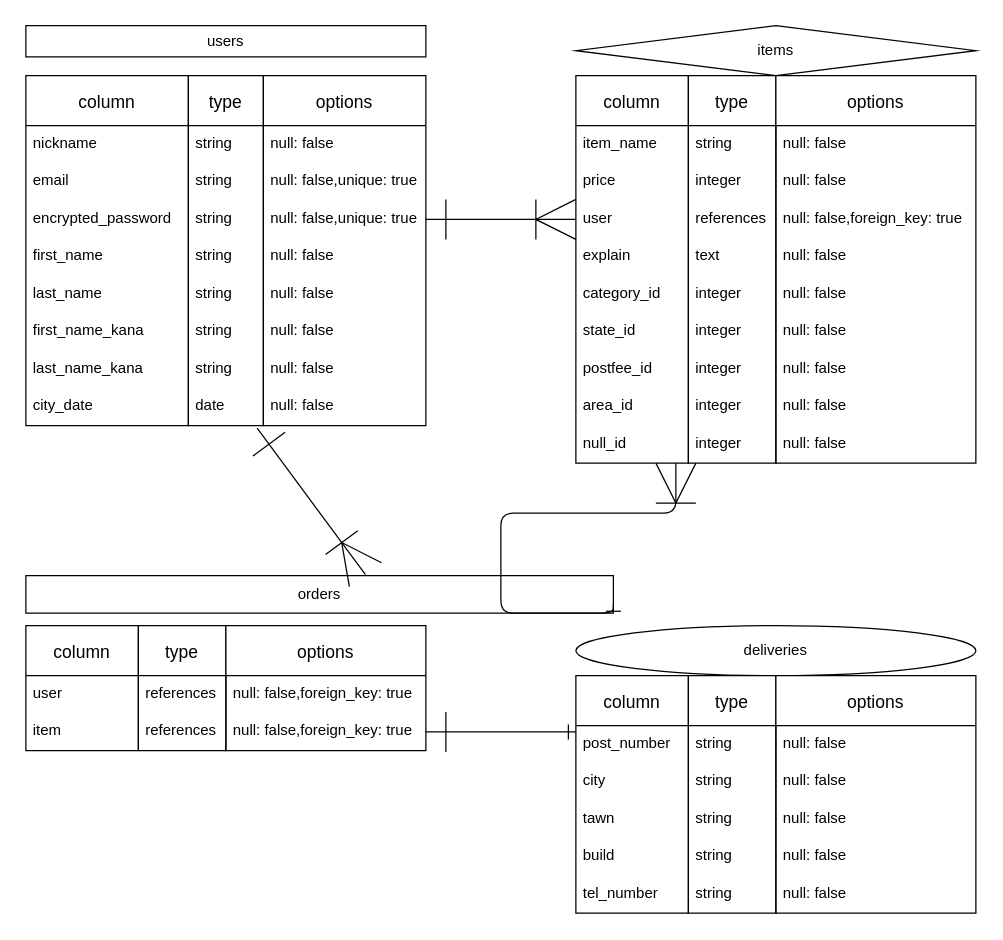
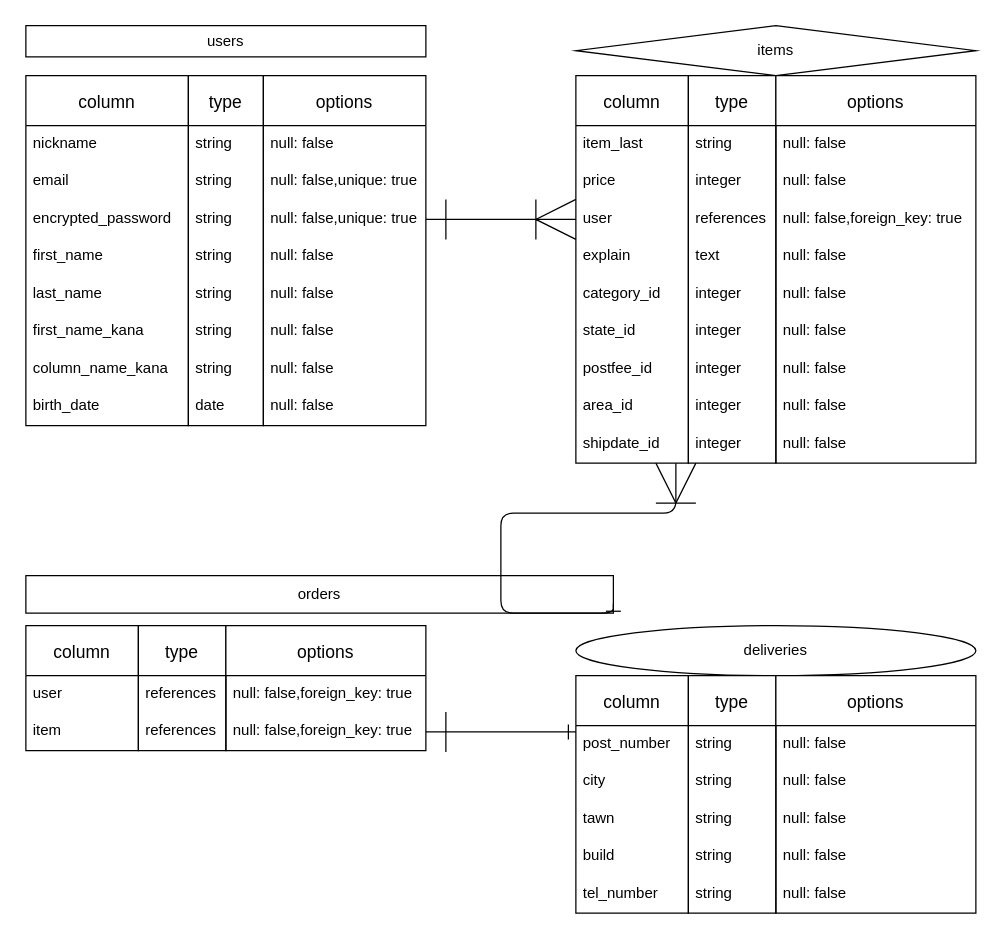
(618, 143) -> (616, 143)
(89, 368) -> (98, 368)
(68, 405) -> (73, 405)
(606, 443) -> (625, 443)
(311, 501) -> none
